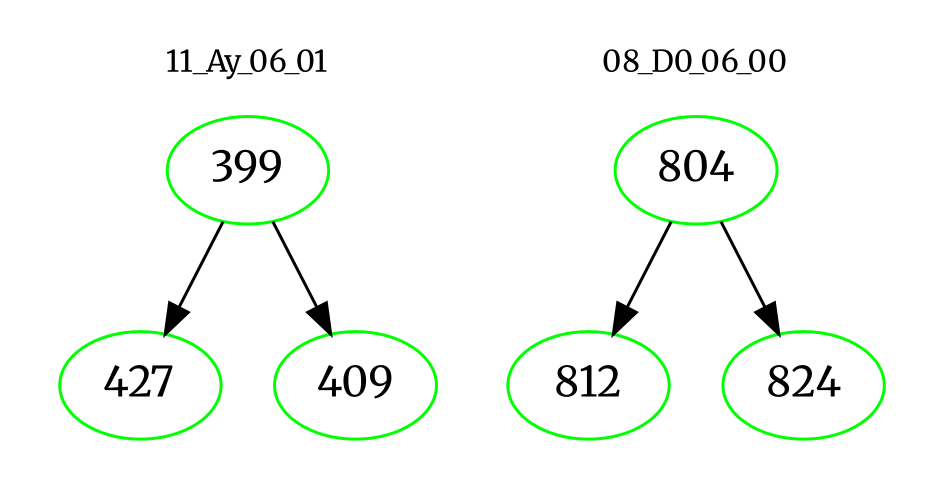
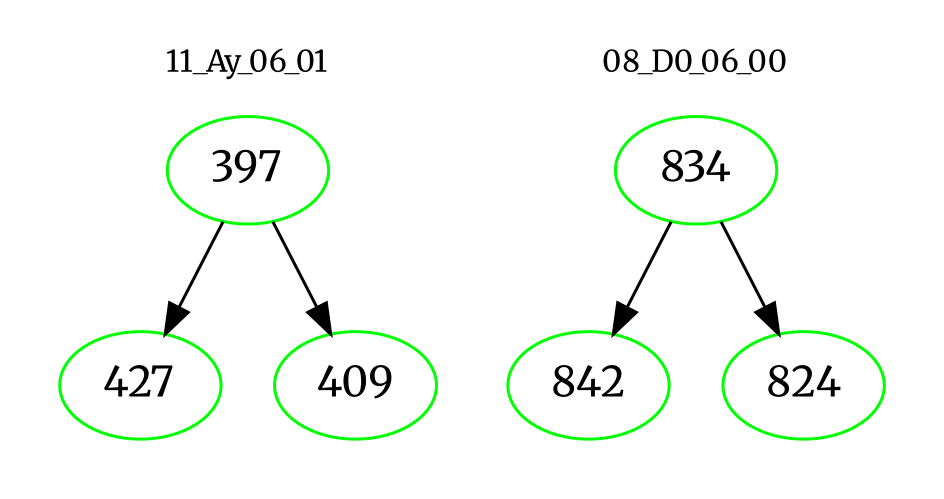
(248, 170) -> (248, 170)
(696, 170) -> (696, 170)
(589, 385) -> (589, 385)
